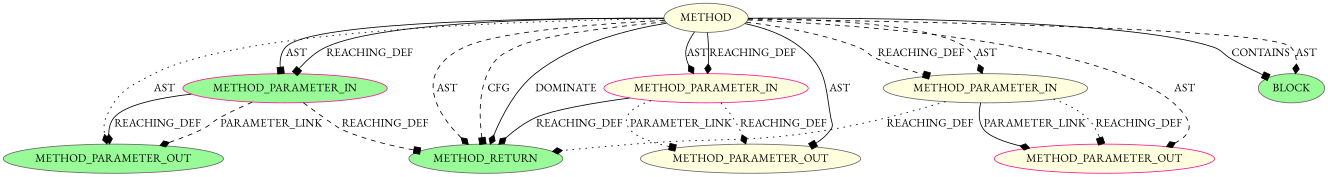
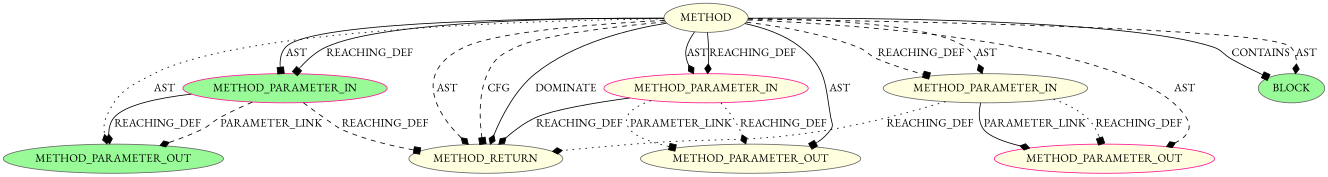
(486, 159) -> (486, 159)
